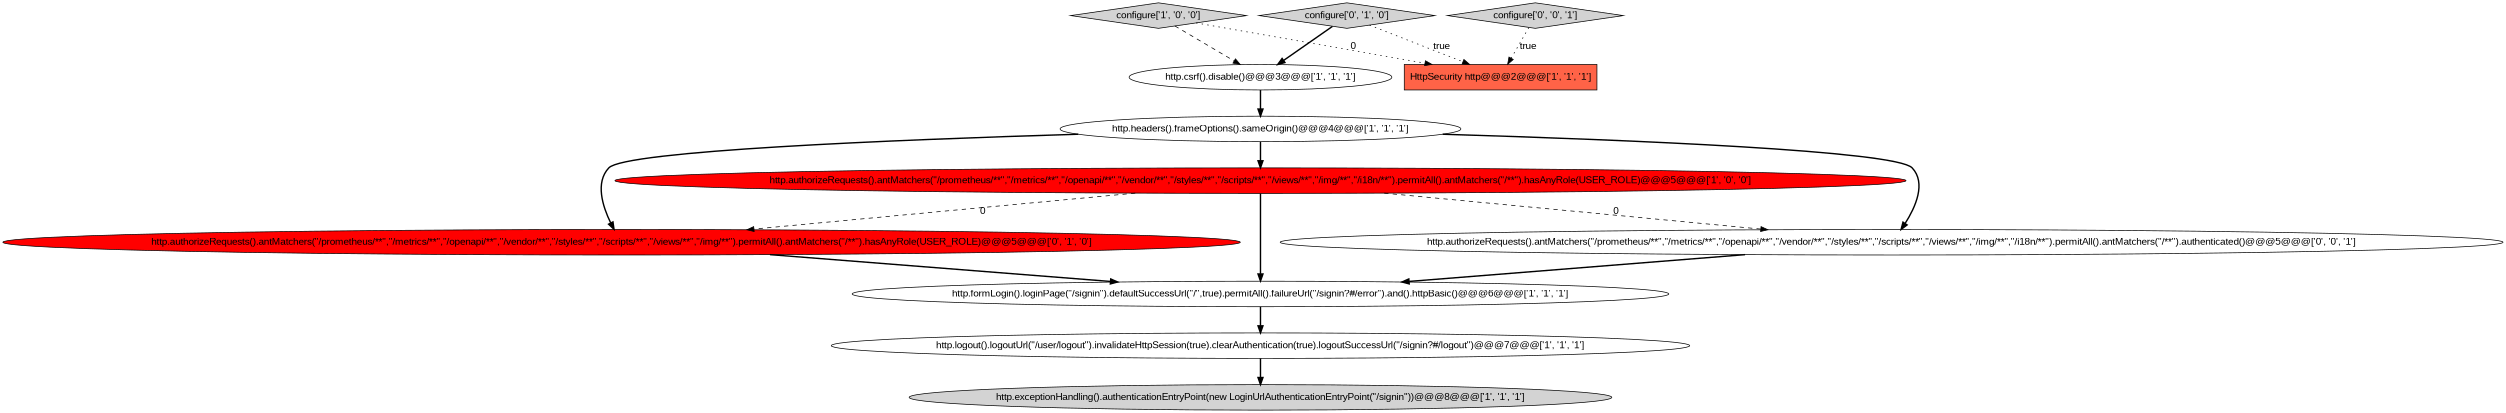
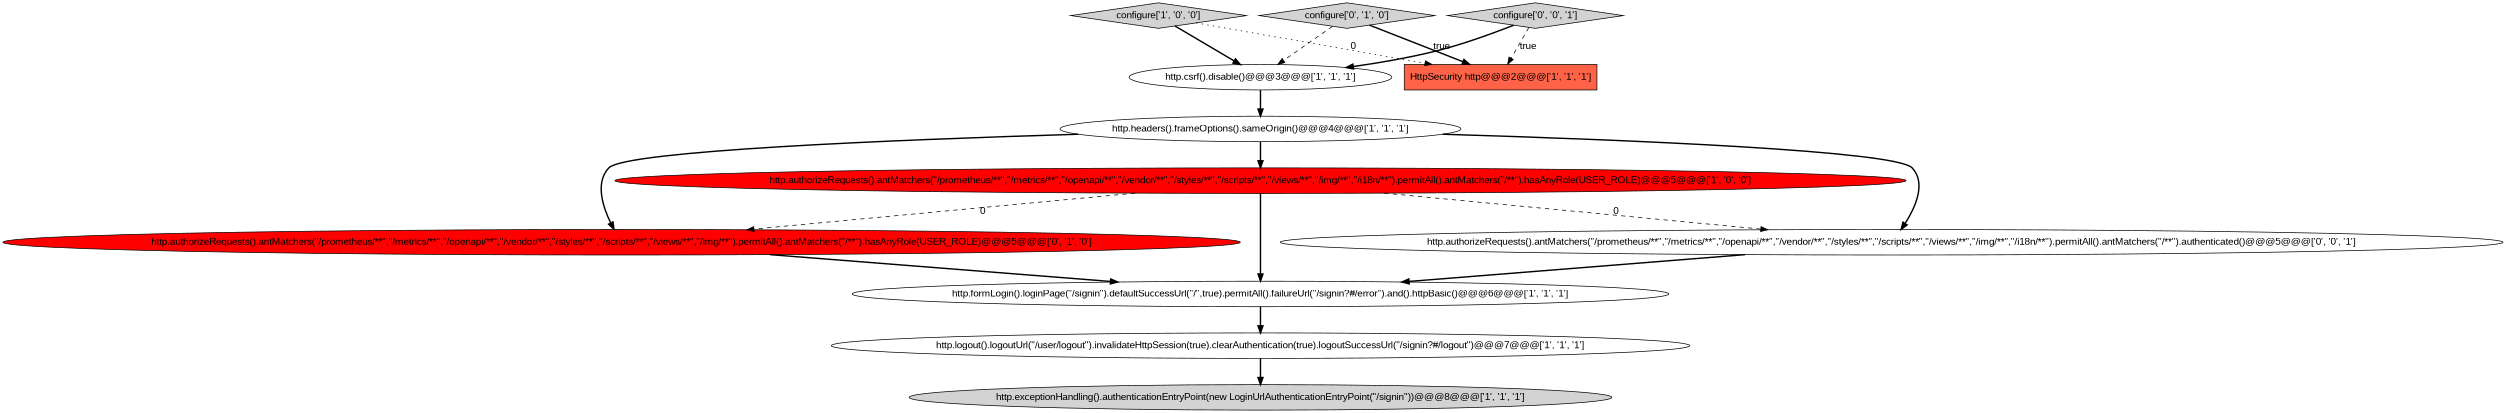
(1205, 43) -> (1205, 43)
(1416, 43) -> (1416, 43)
(1520, 43) -> (1520, 43)
(1303, 47) -> (1303, 47)
none -> (1443, 49)
